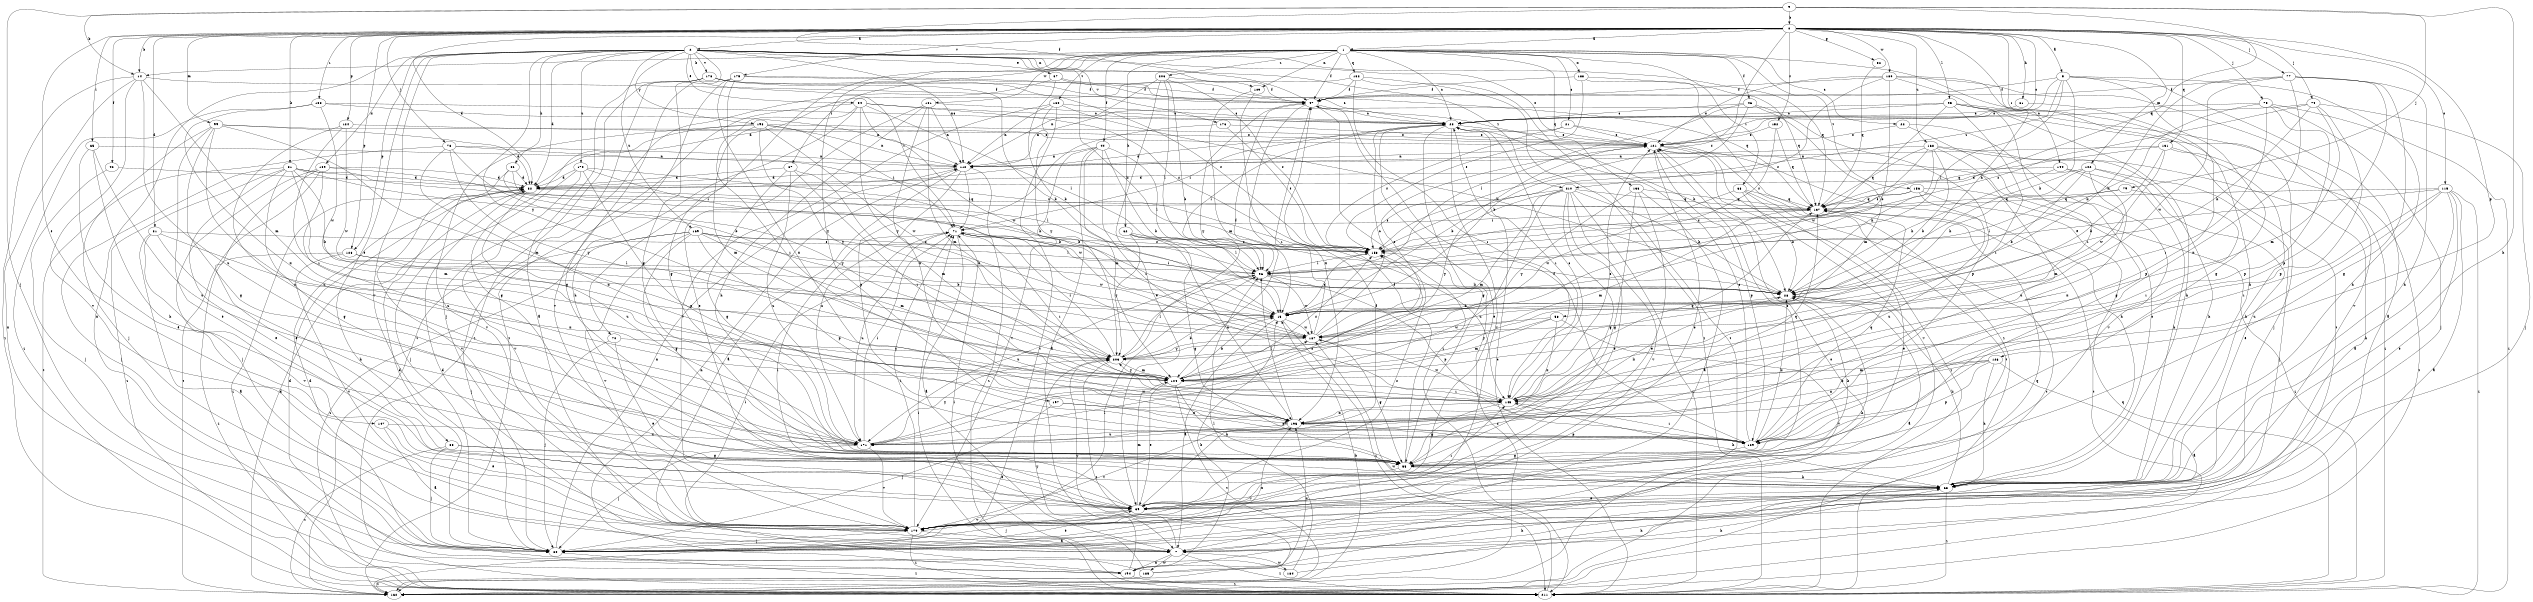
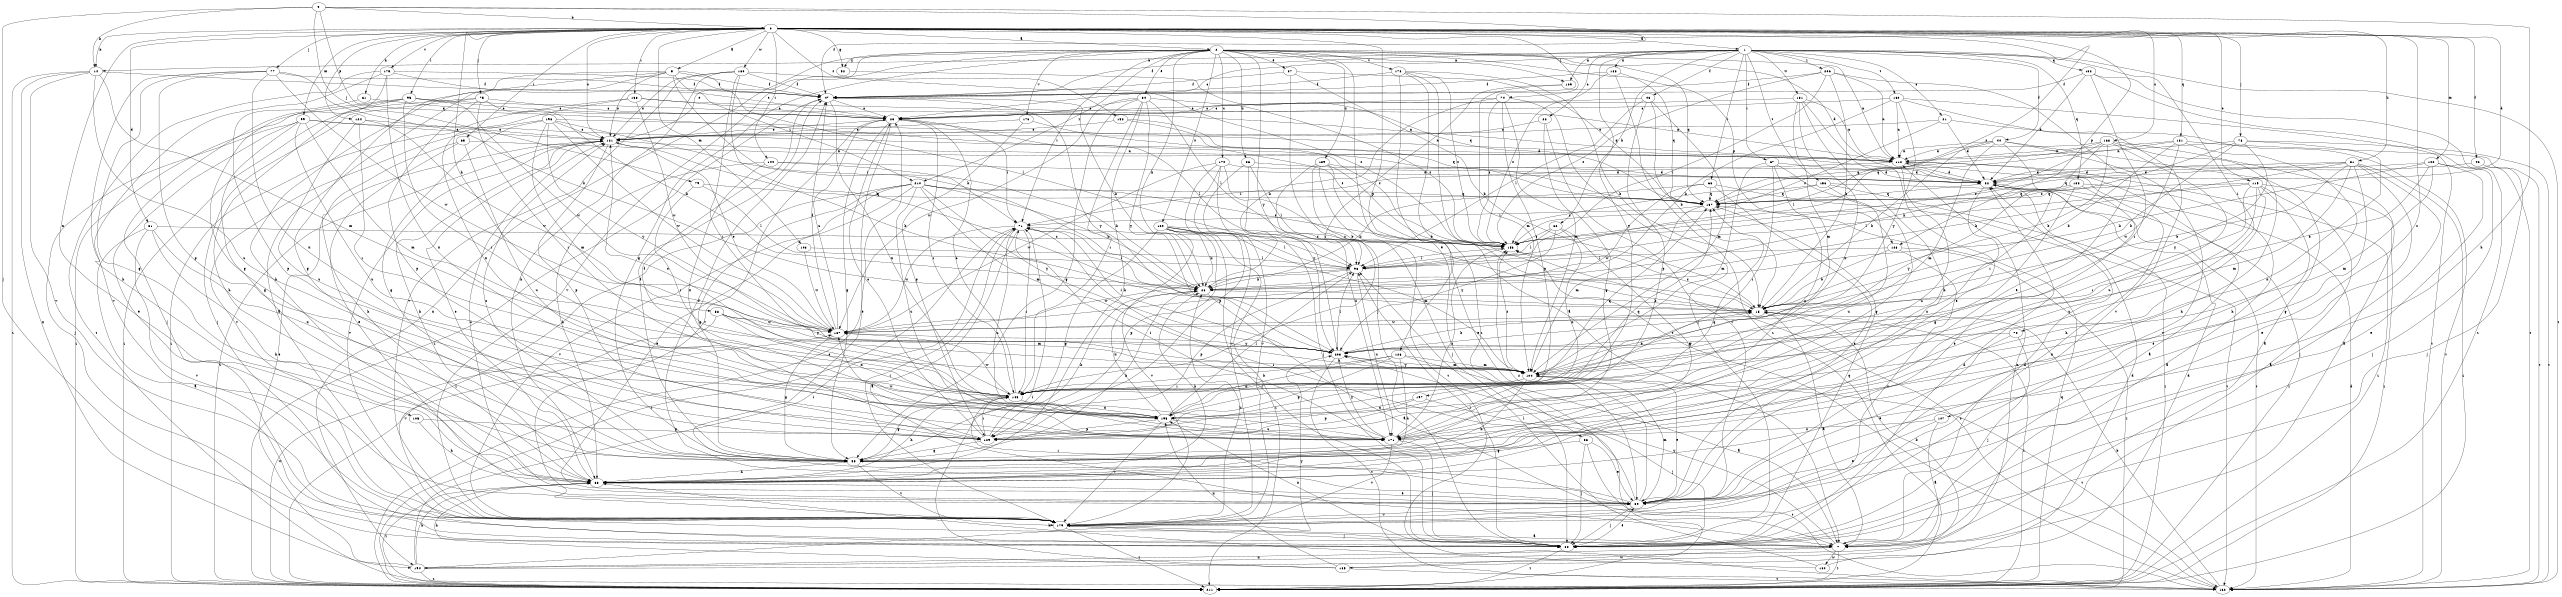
(659, 106) -> (1026, 51)
(2077, 231) -> (1866, 226)
none -> (804, 248)
none -> (416, 419)
